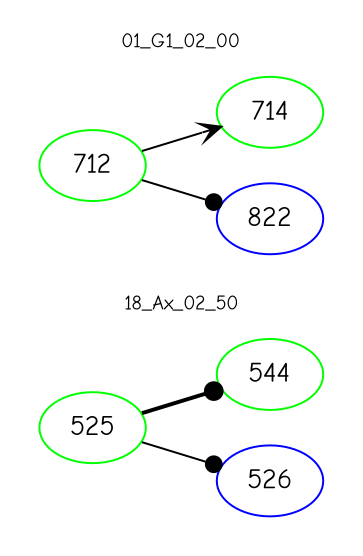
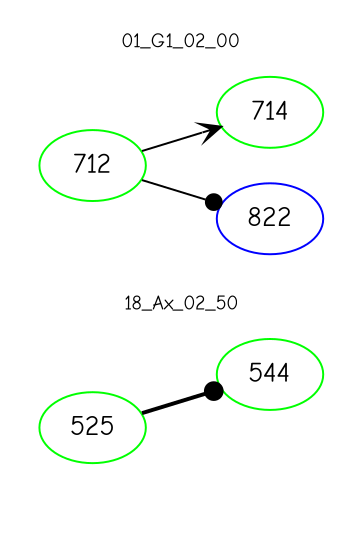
(270, 481) -> none
